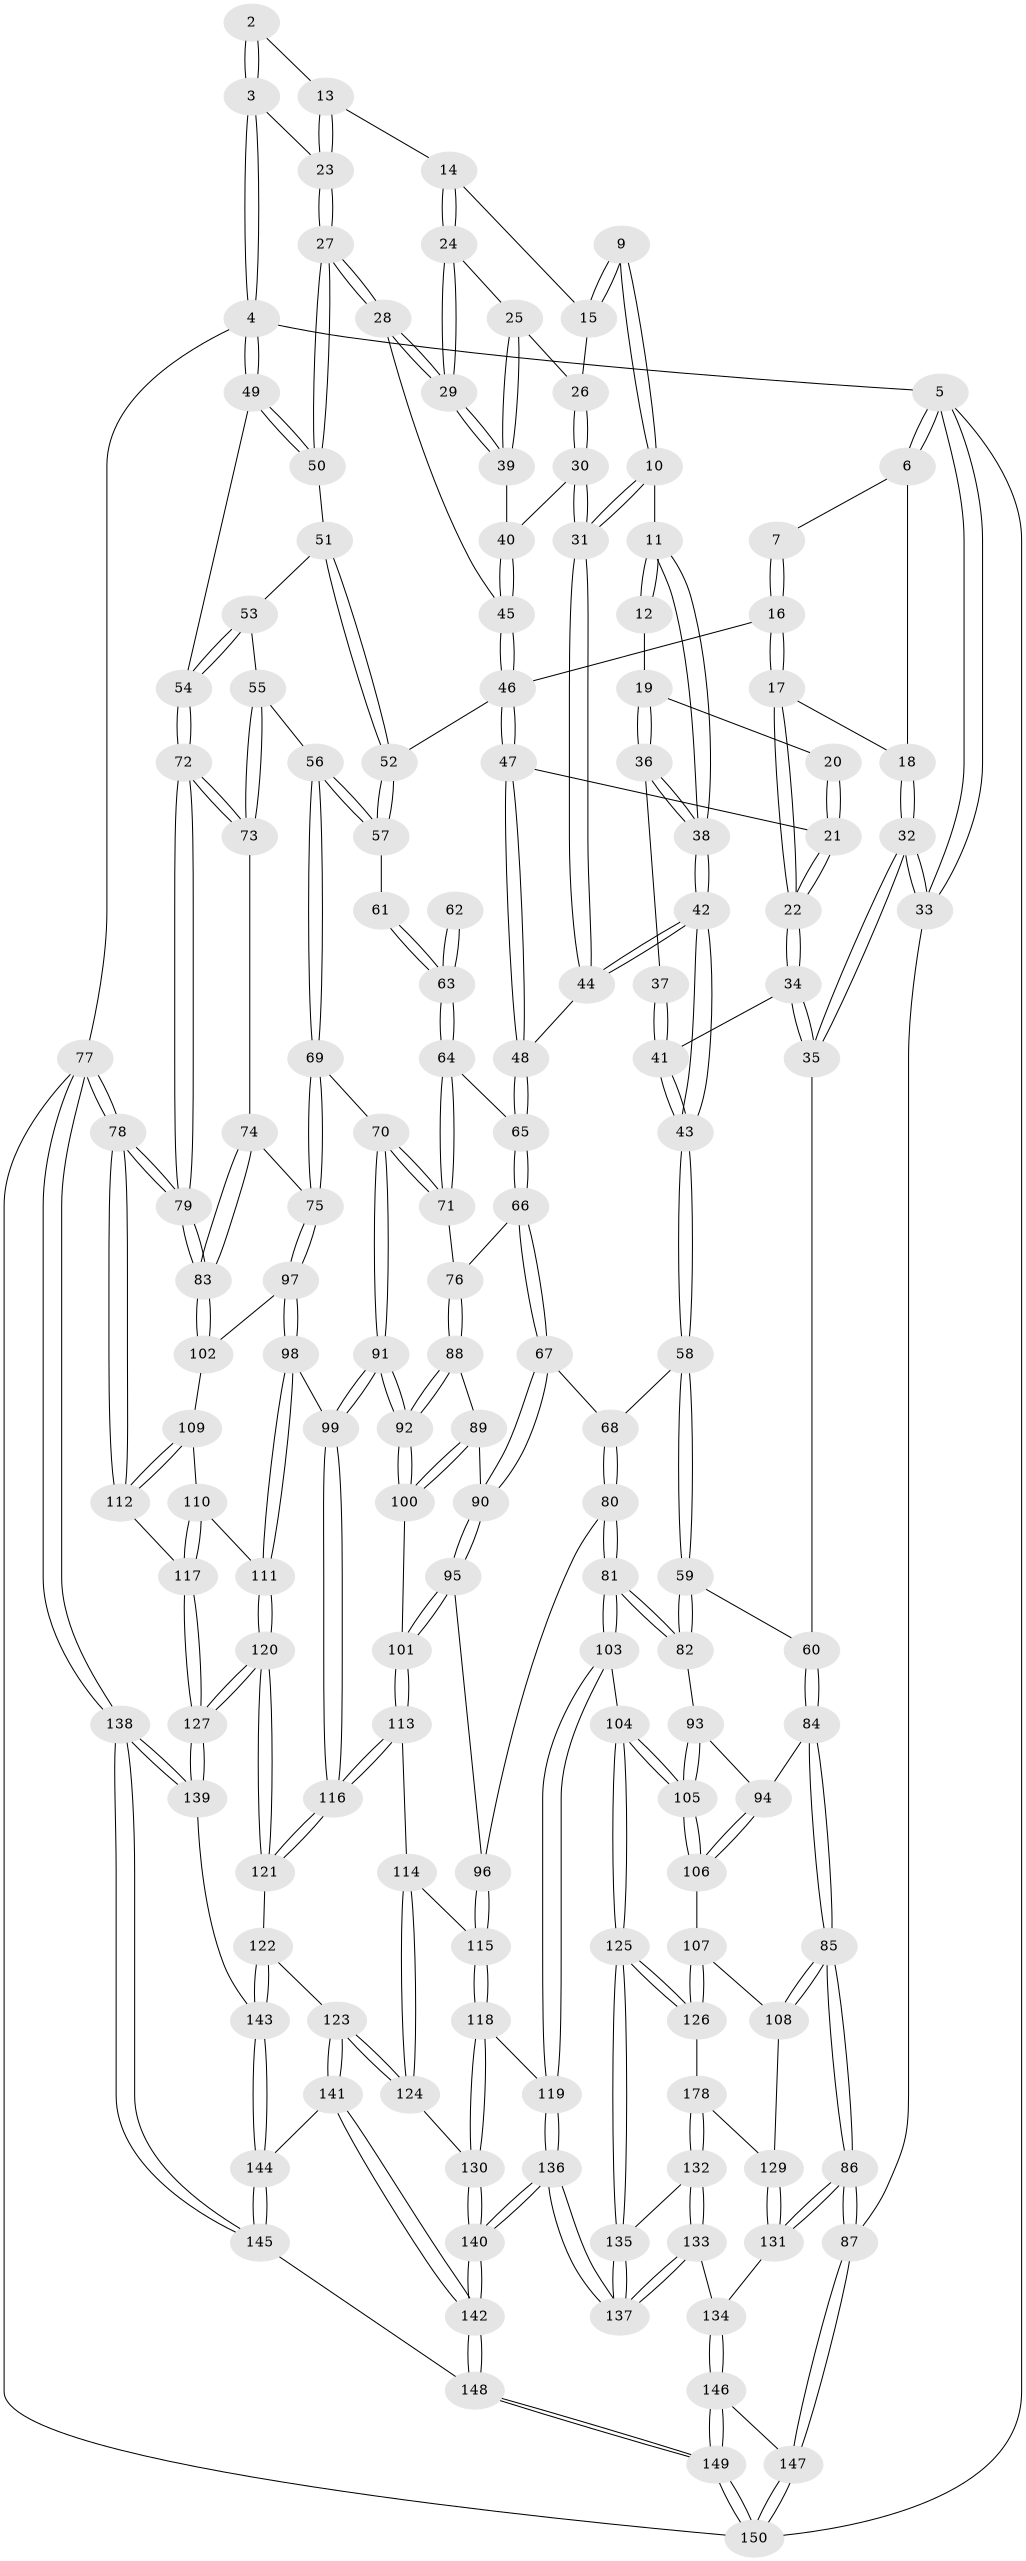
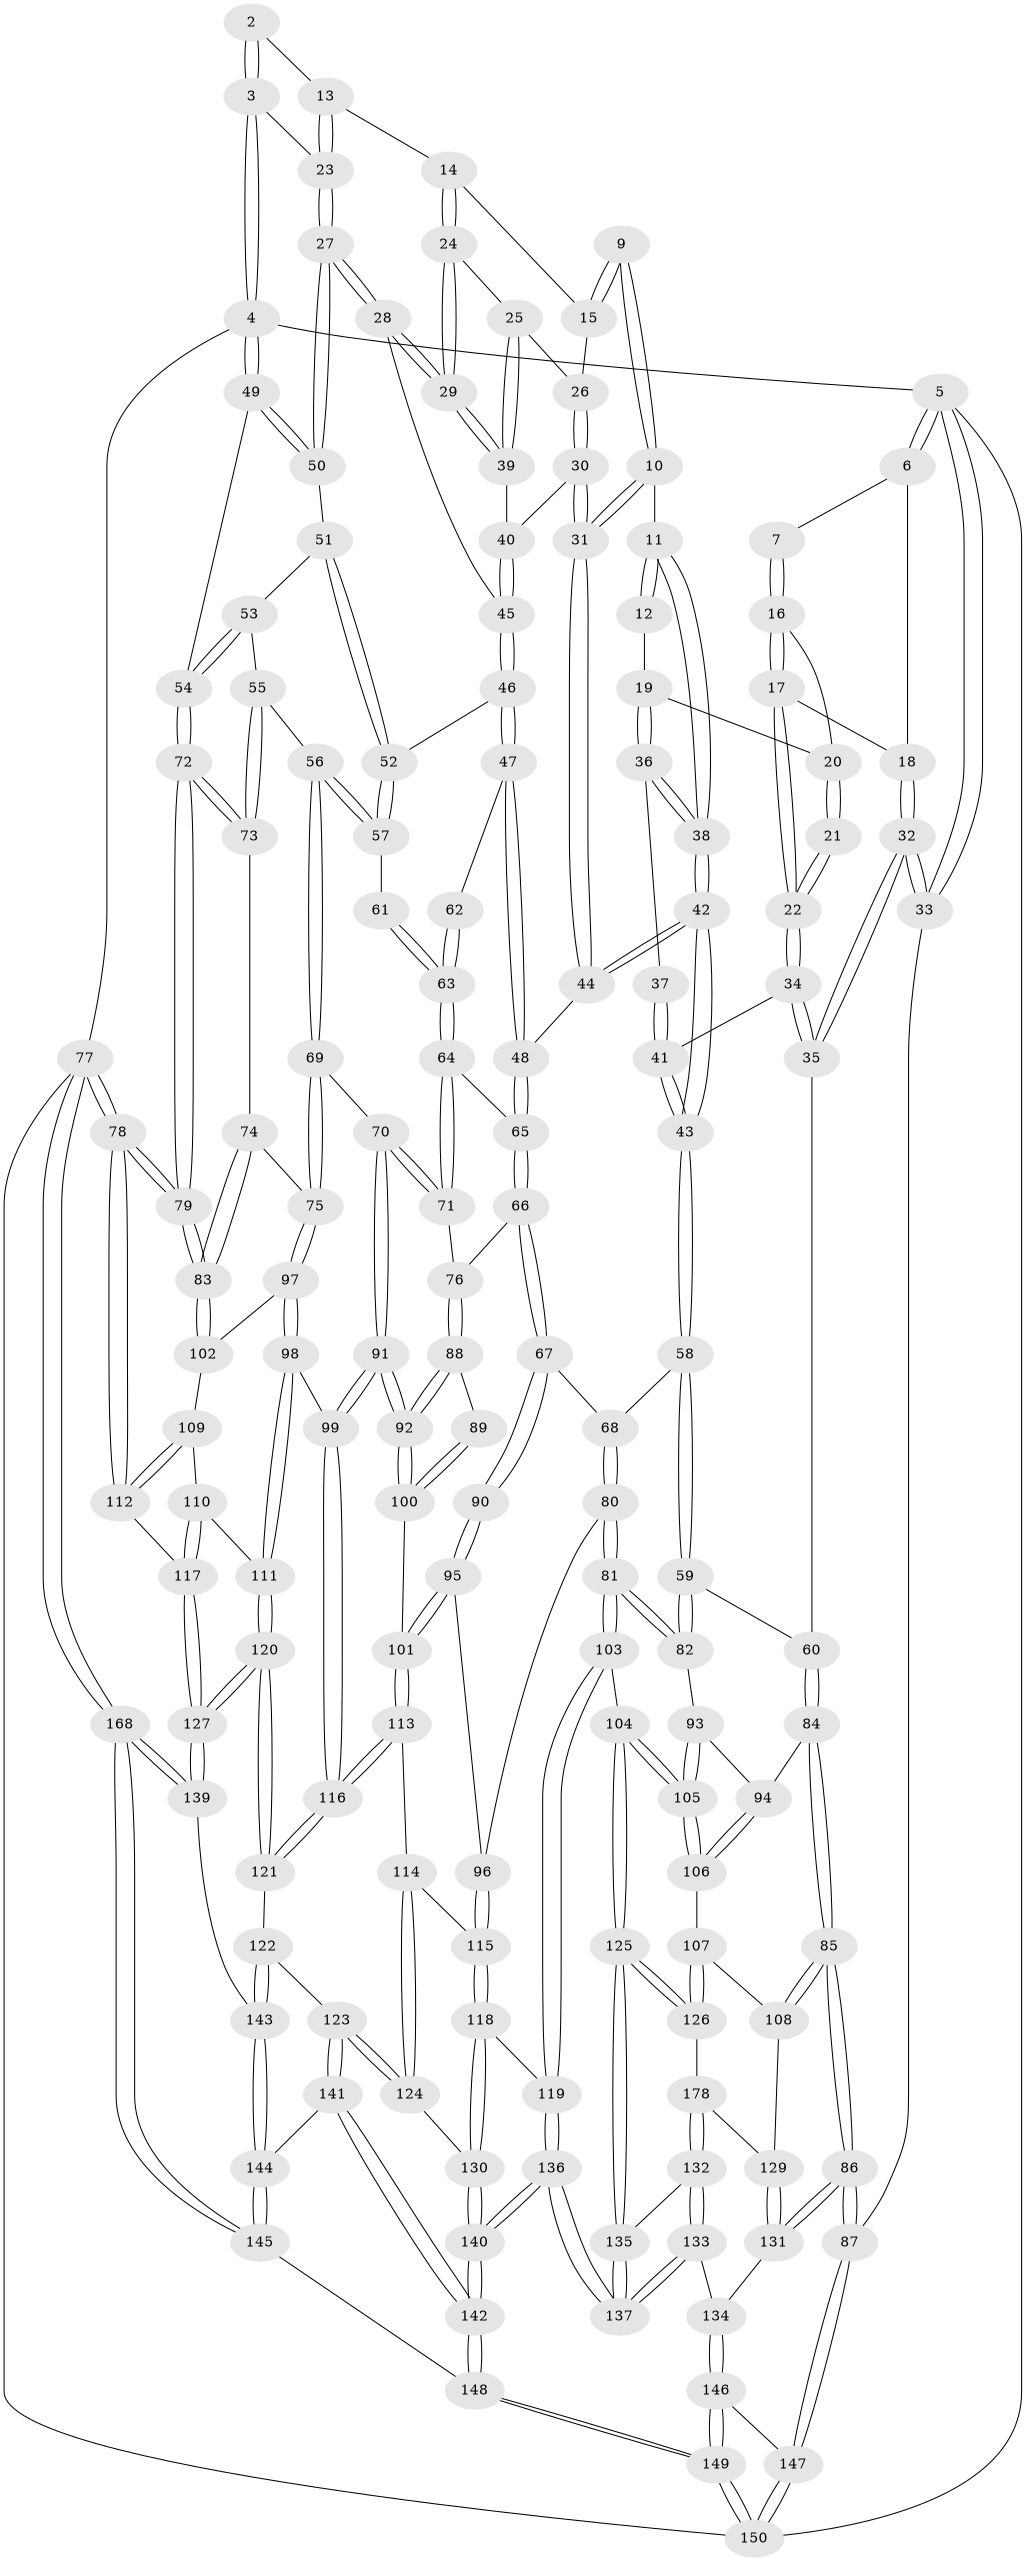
(637, 653) -> (819, 685)
(637, 792) -> (482, 836)
(480, 1466) -> none
(120, 1725) -> (120, 1725)
